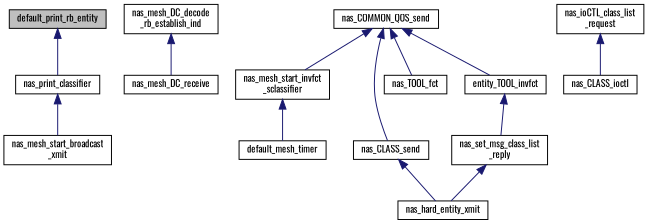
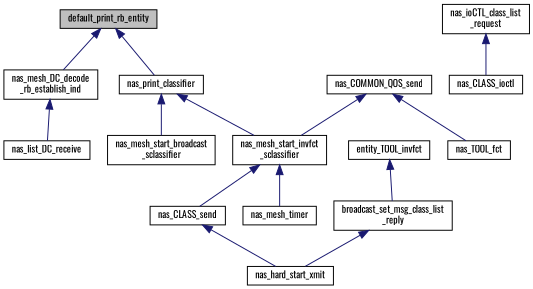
none -> (79, 53)
(450, 54) -> none
(171, 85) -> (47, 150)
(375, 90) -> (226, 188)
none -> (220, 117)
(58, 150) -> (161, 150)
(283, 150) -> (280, 216)
(500, 150) -> (393, 216)
(443, 210) -> (290, 276)
